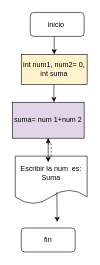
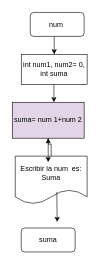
(57, 24) -> (57, 24)
(54, 69) -> (54, 69)
(51, 149) -> (51, 149)
(48, 240) -> (48, 240)
